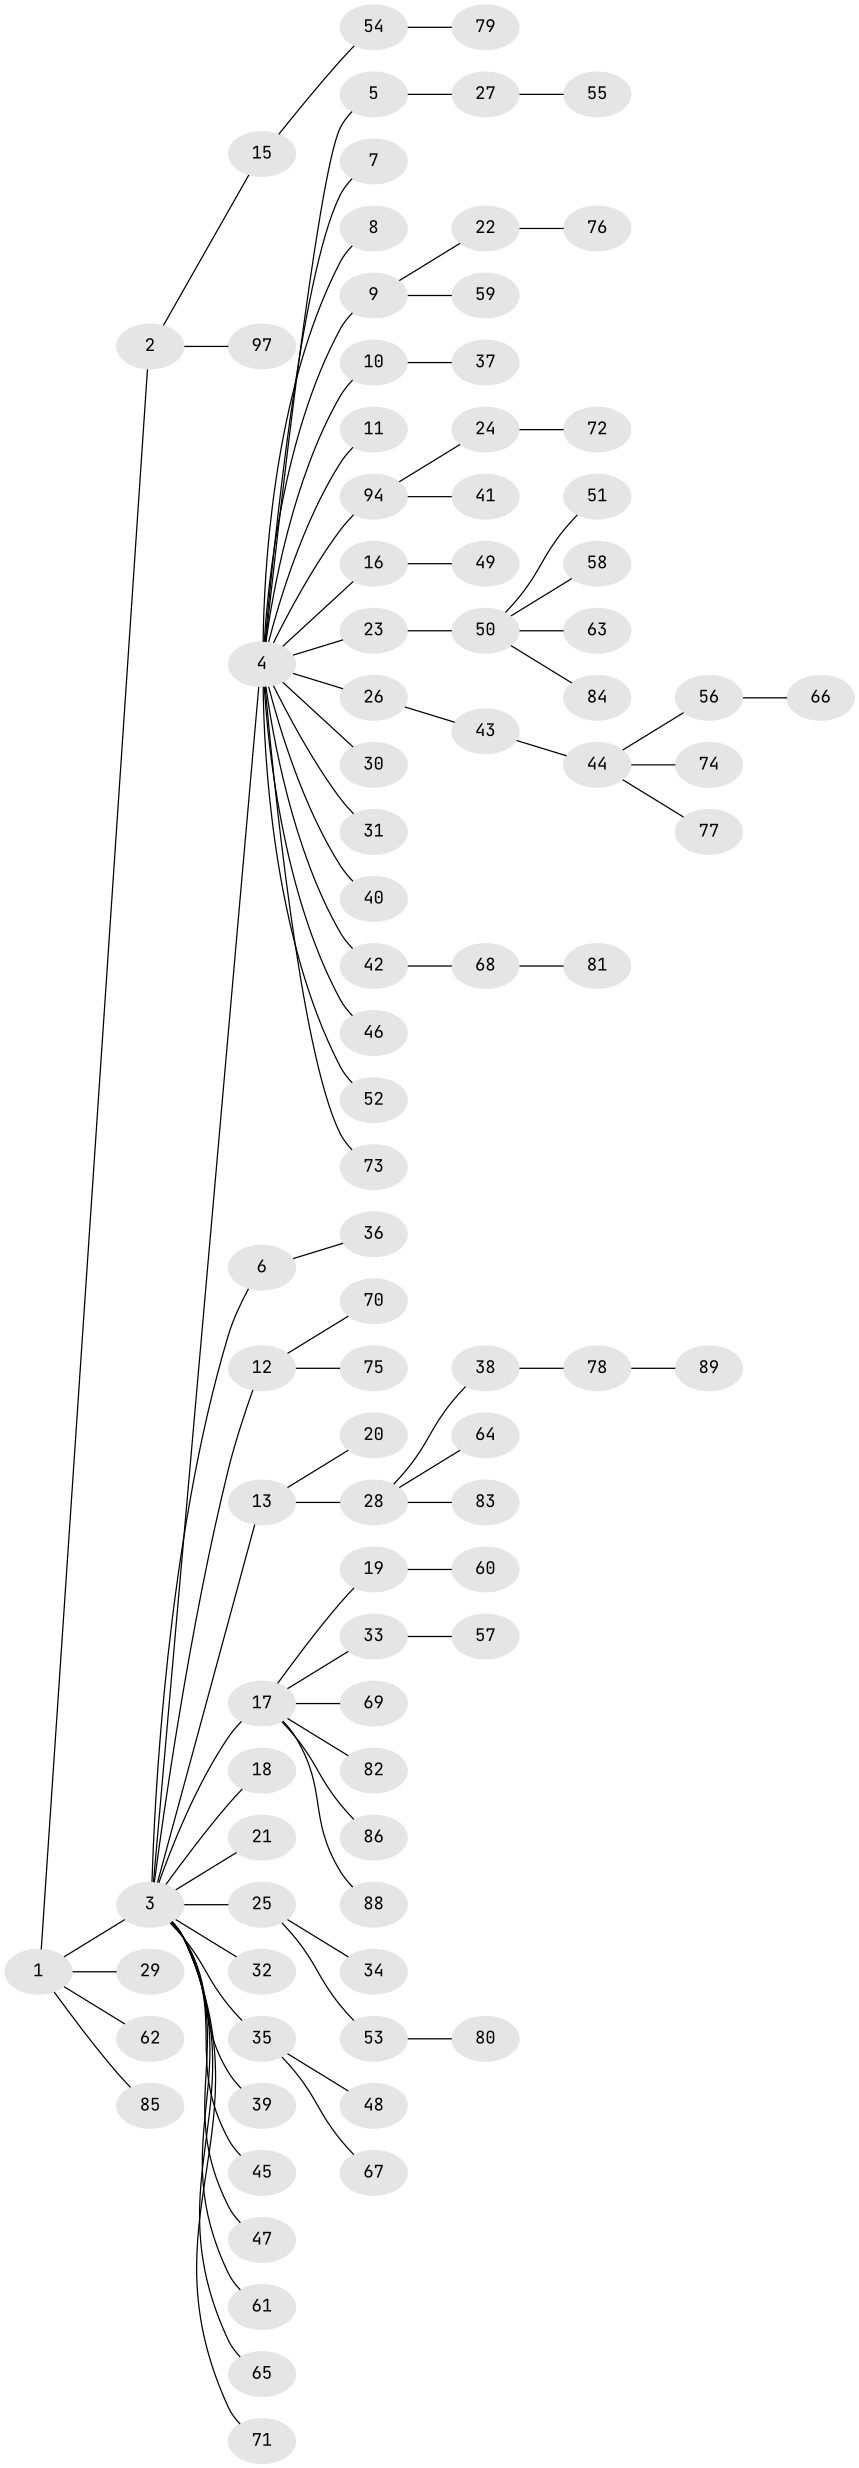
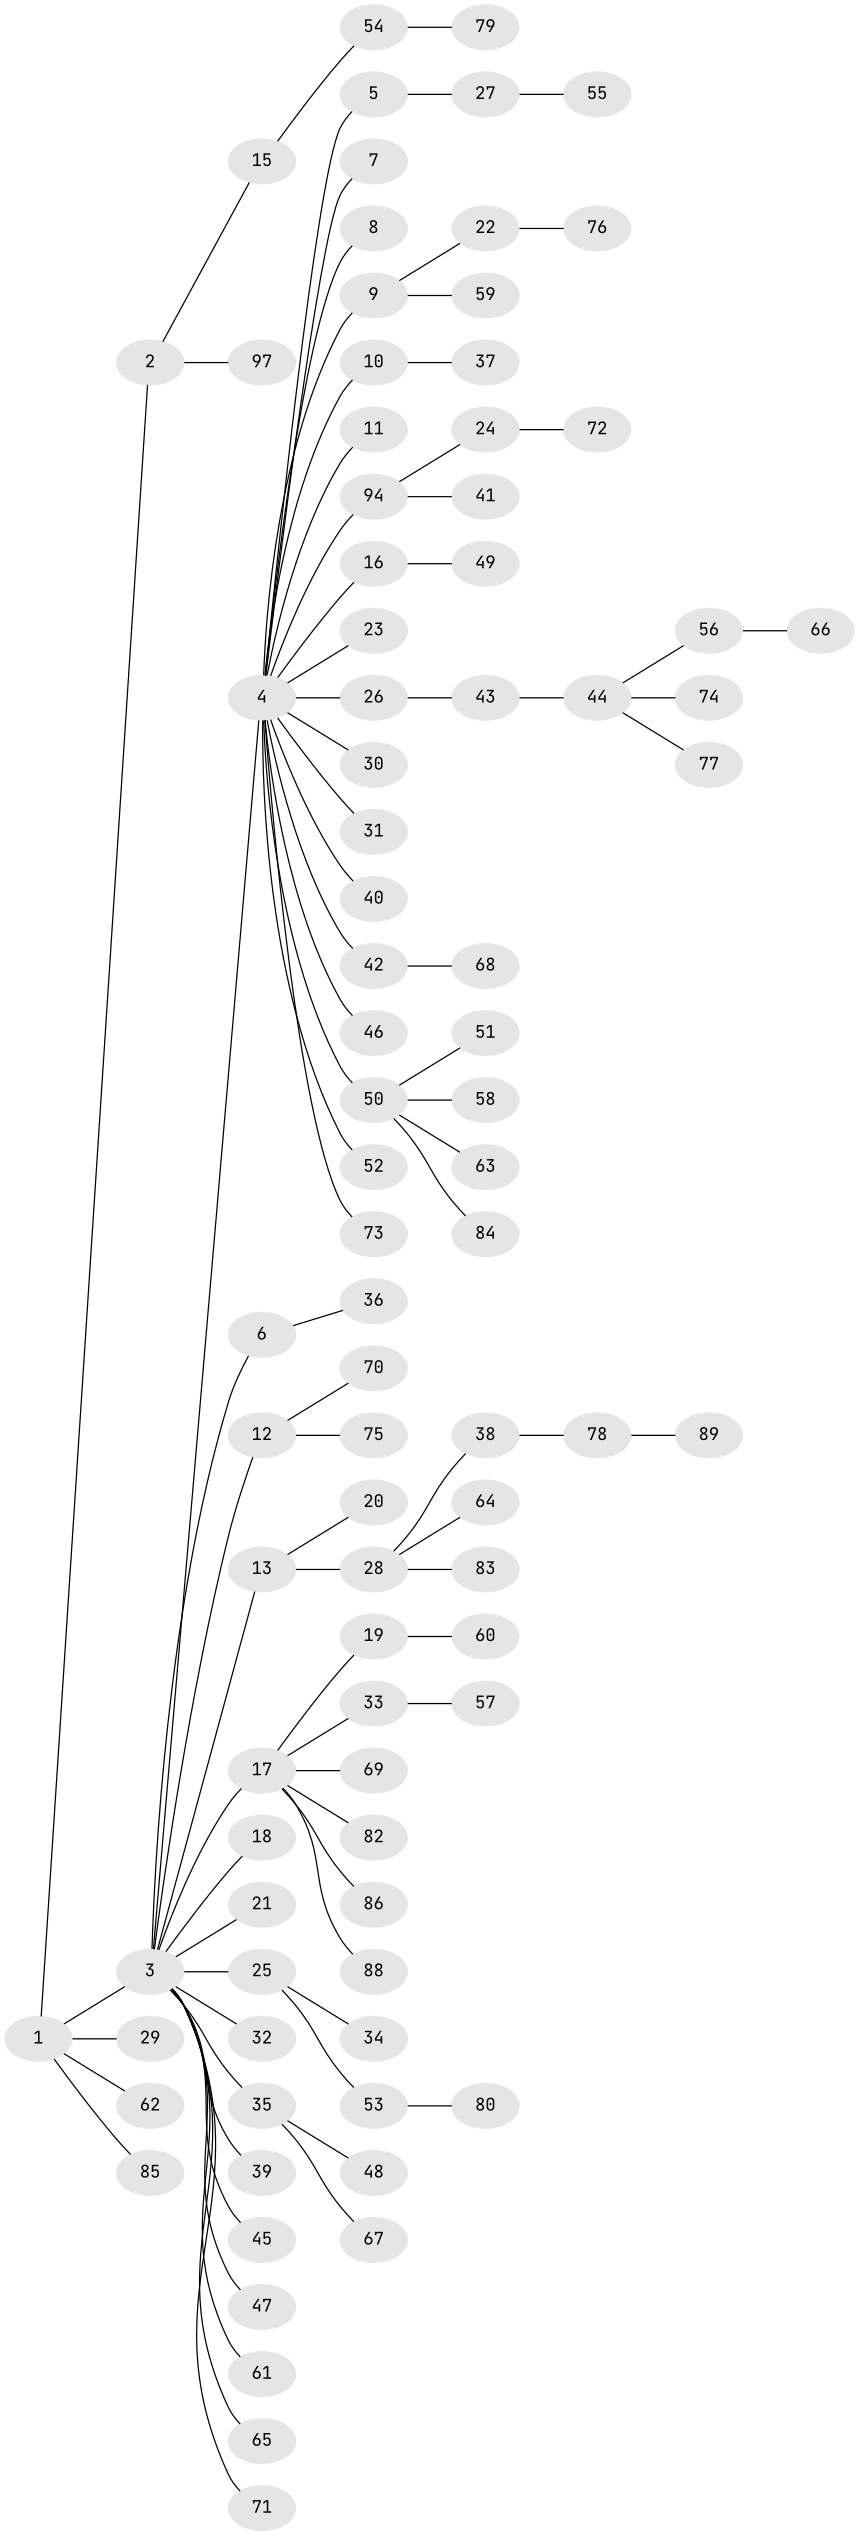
(430, 631) -> (295, 944)
(597, 966) -> none
